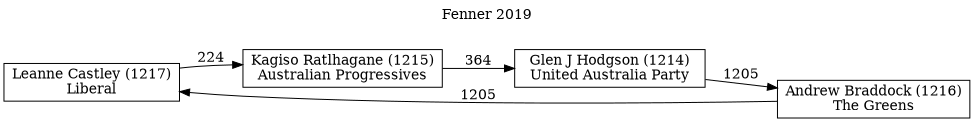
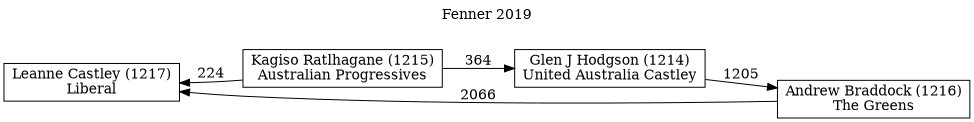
(206, 66) -> (216, 82)
(610, 68) -> (610, 68)
(478, 96) -> (478, 96)
